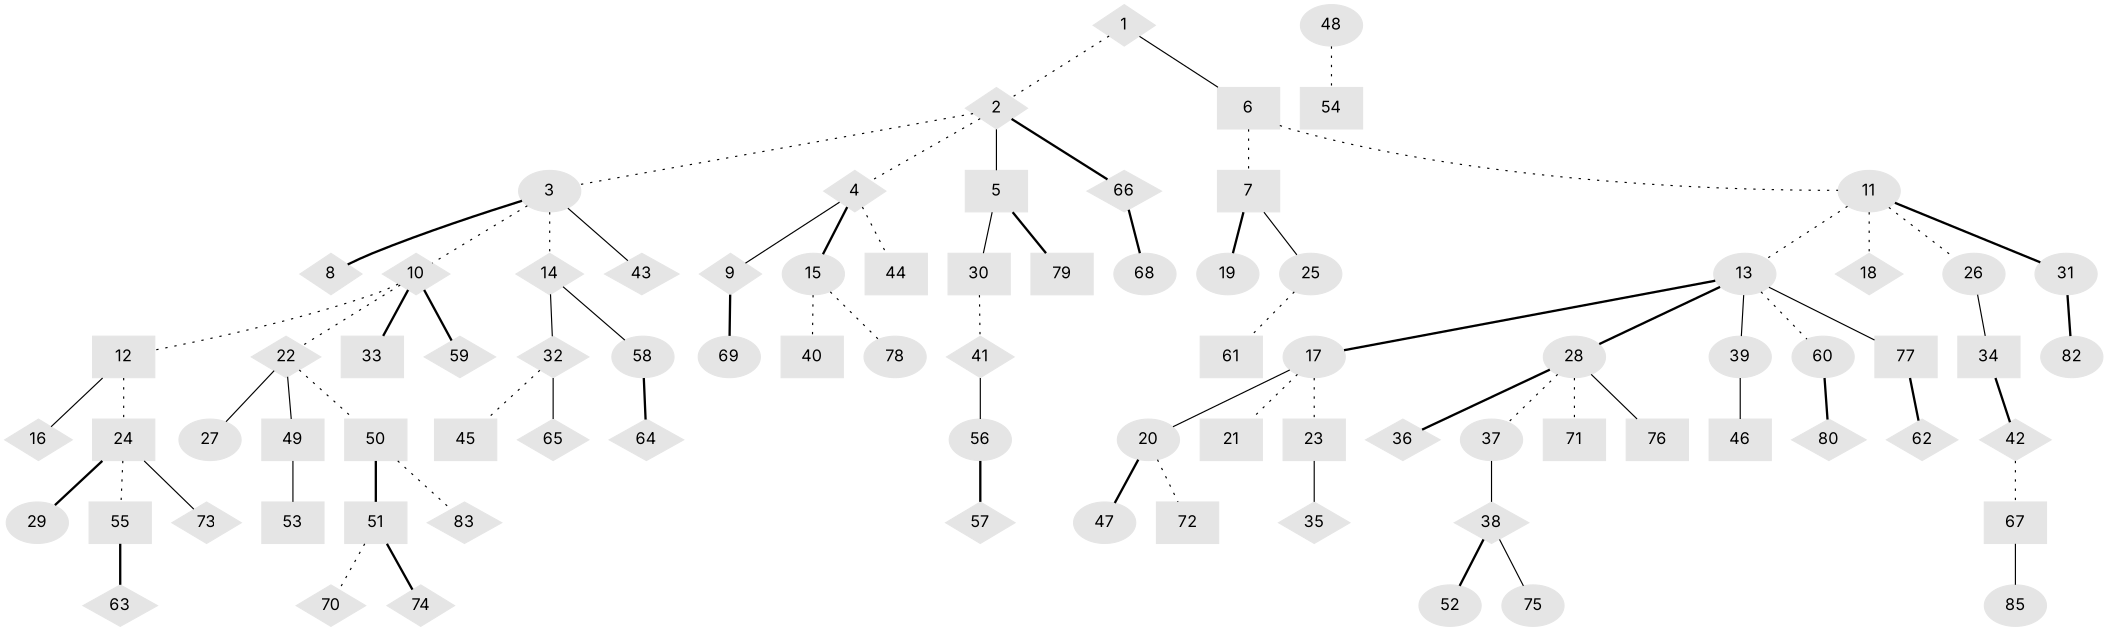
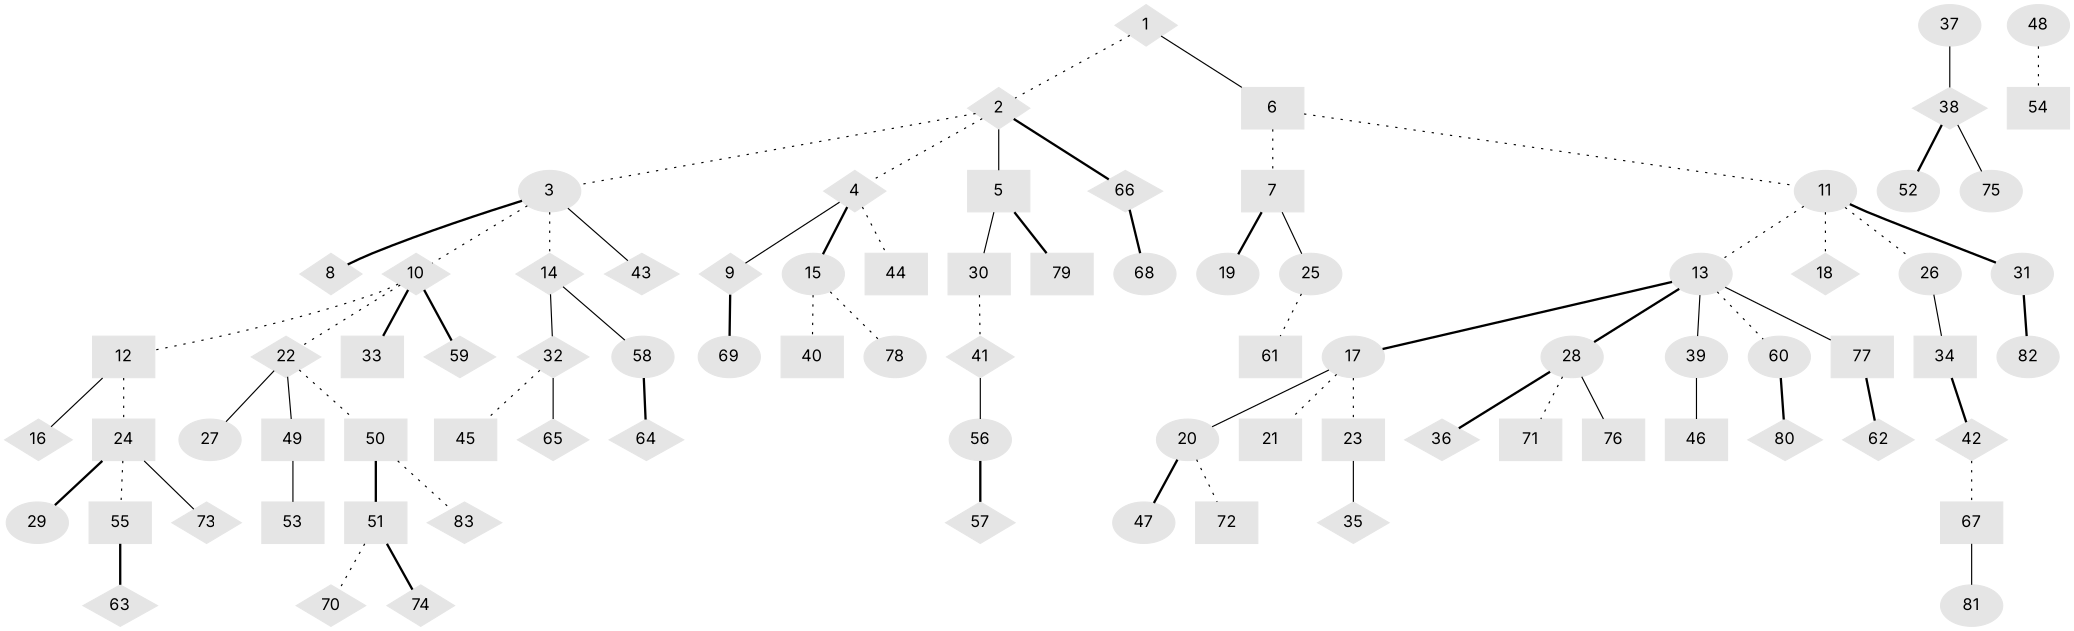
(1533, 398) -> none
(2015, 606) -> (1972, 606)
